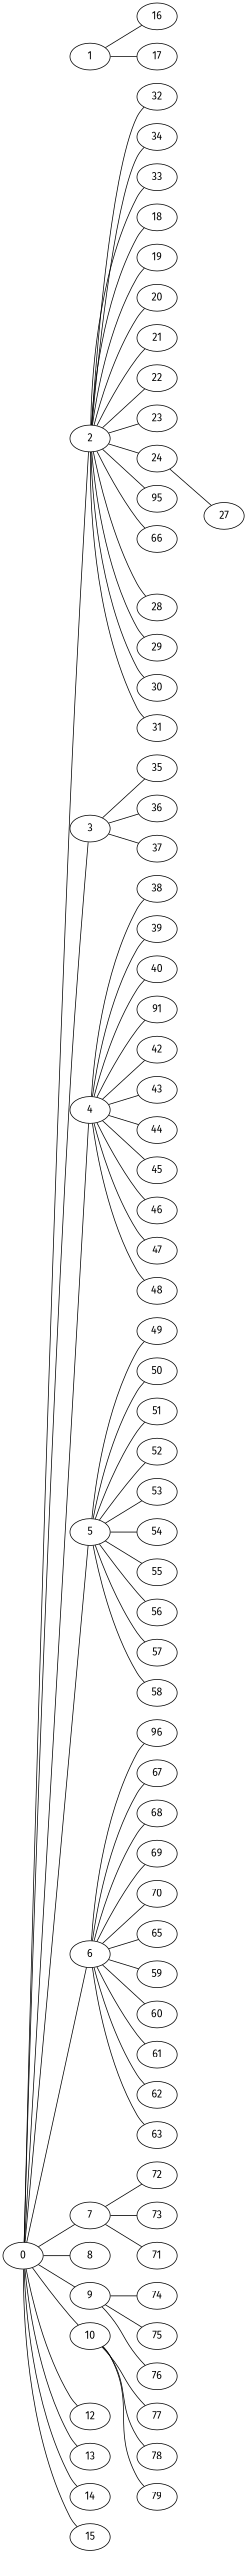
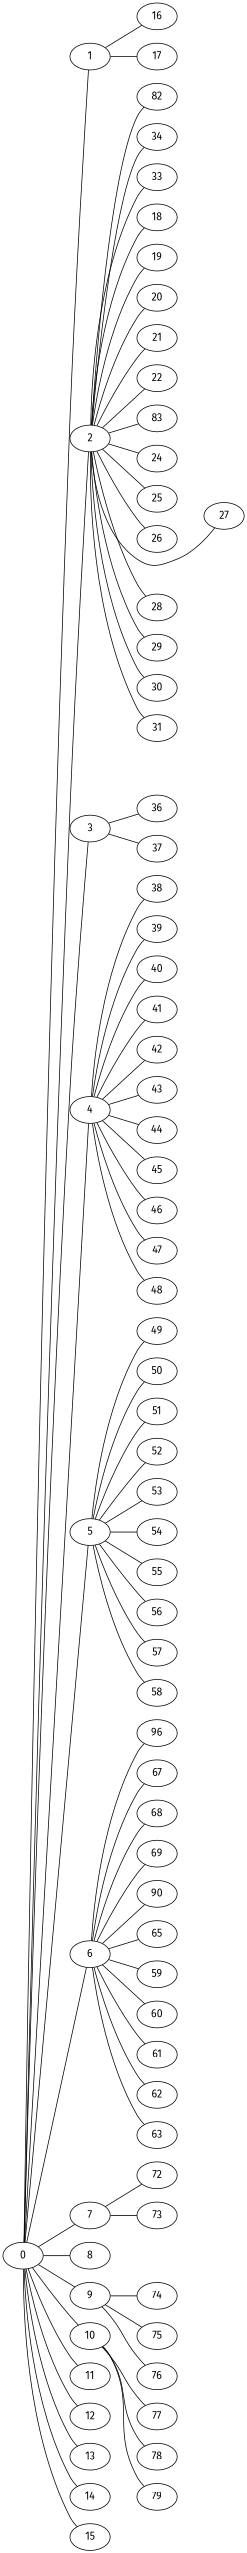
(157, 97) -> (157, 97)
(157, 418) -> (157, 418)
(191, 487) -> (126, 550)
(157, 499) -> (157, 499)
(157, 539) -> (157, 539)
(157, 768) -> none
(157, 1009) -> (157, 1009)
none -> (47, 1156)
(157, 1894) -> (157, 1894)
(157, 2256) -> none
none -> (90, 2376)
